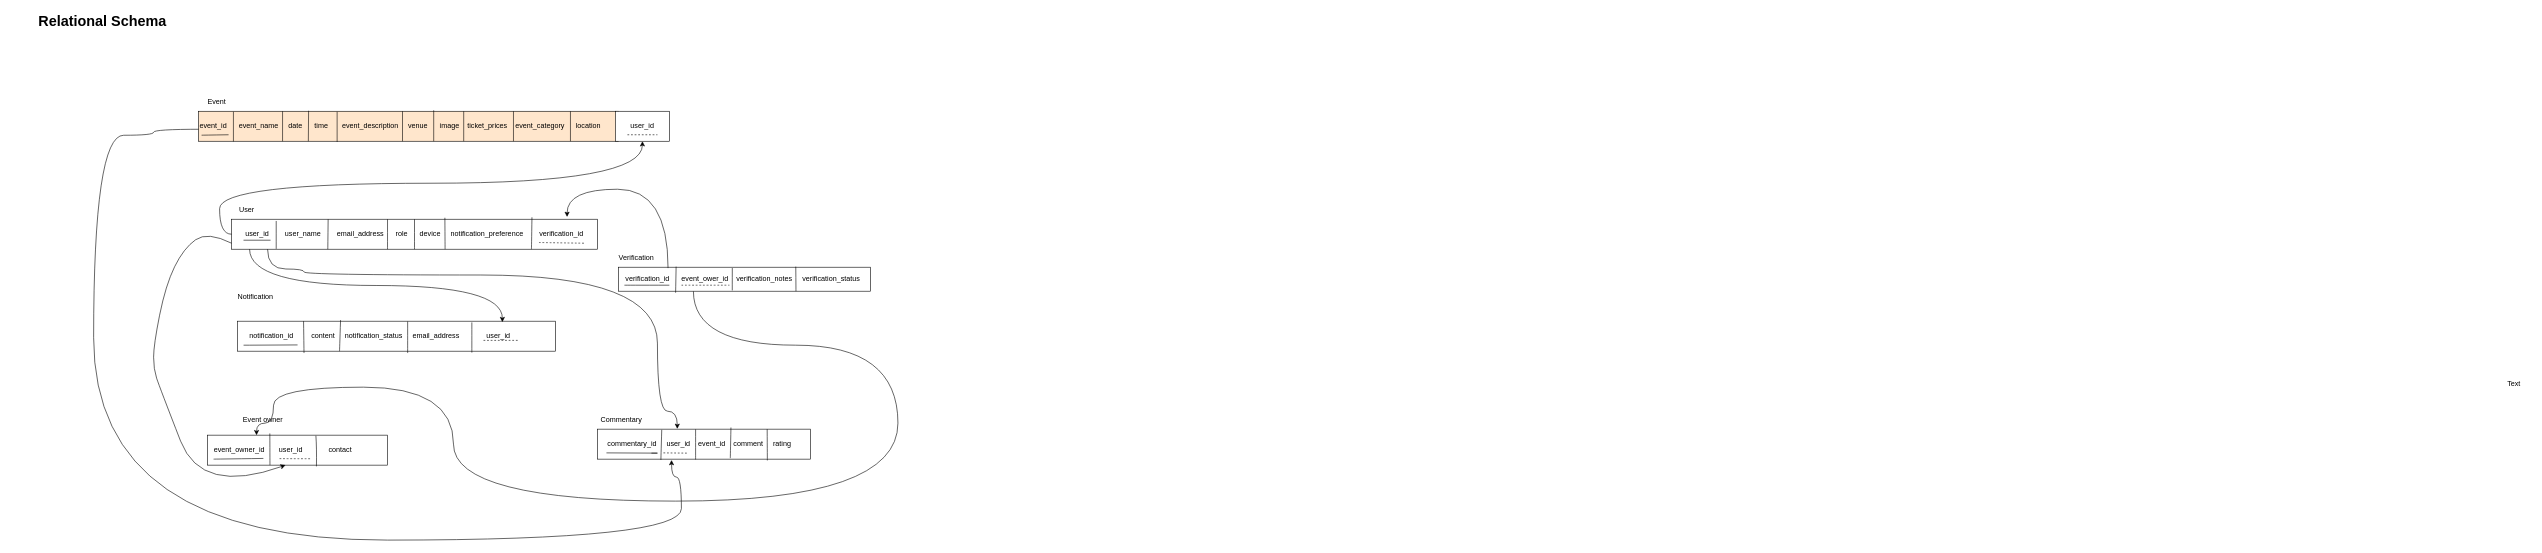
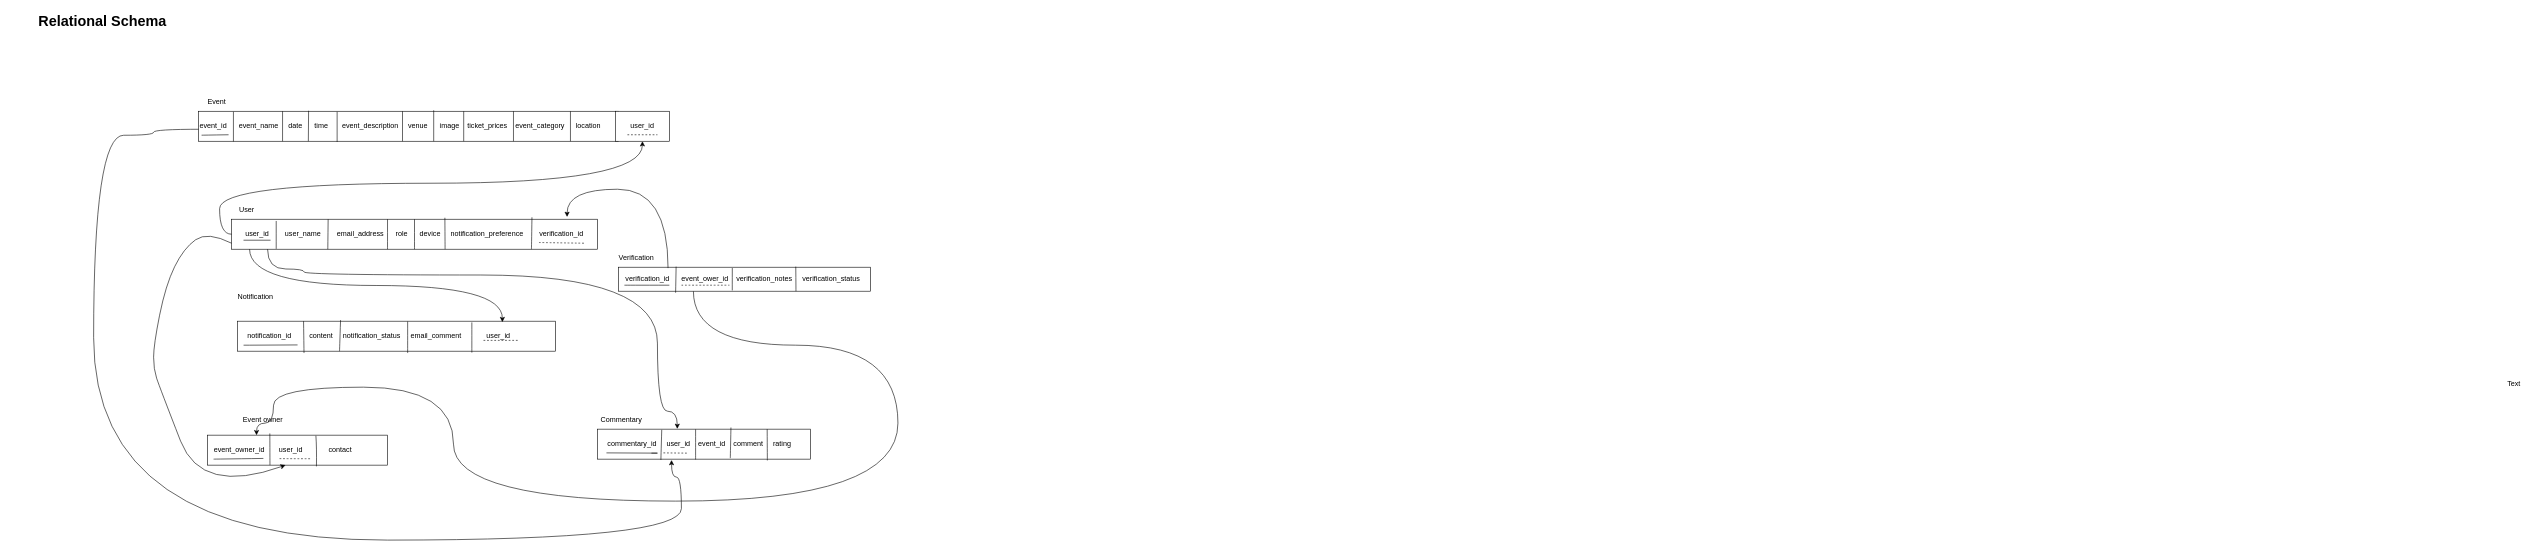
(408, 126) -> (408, 126)
(354, 336) -> (354, 336)
